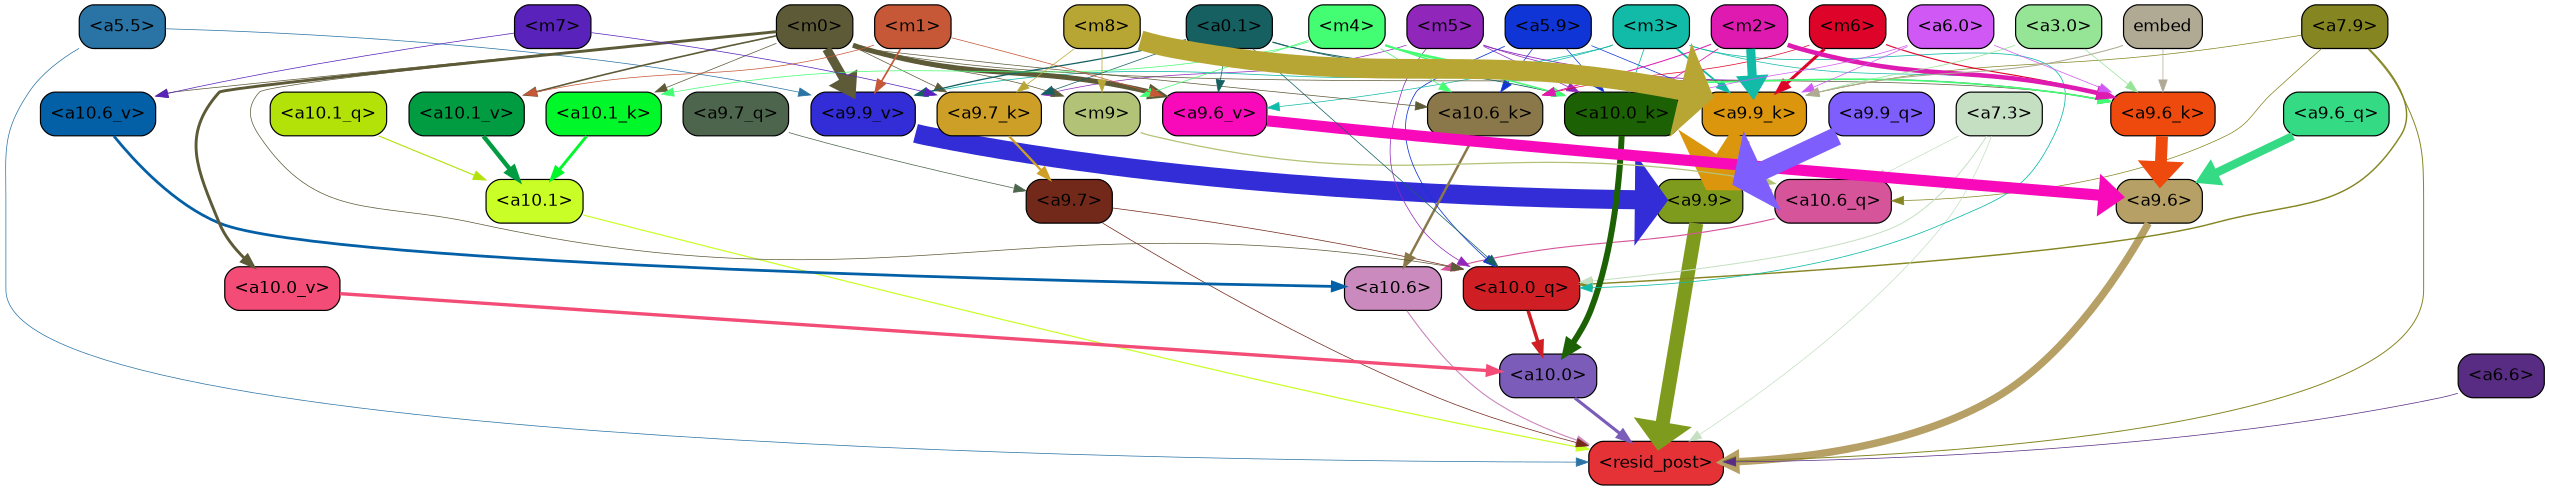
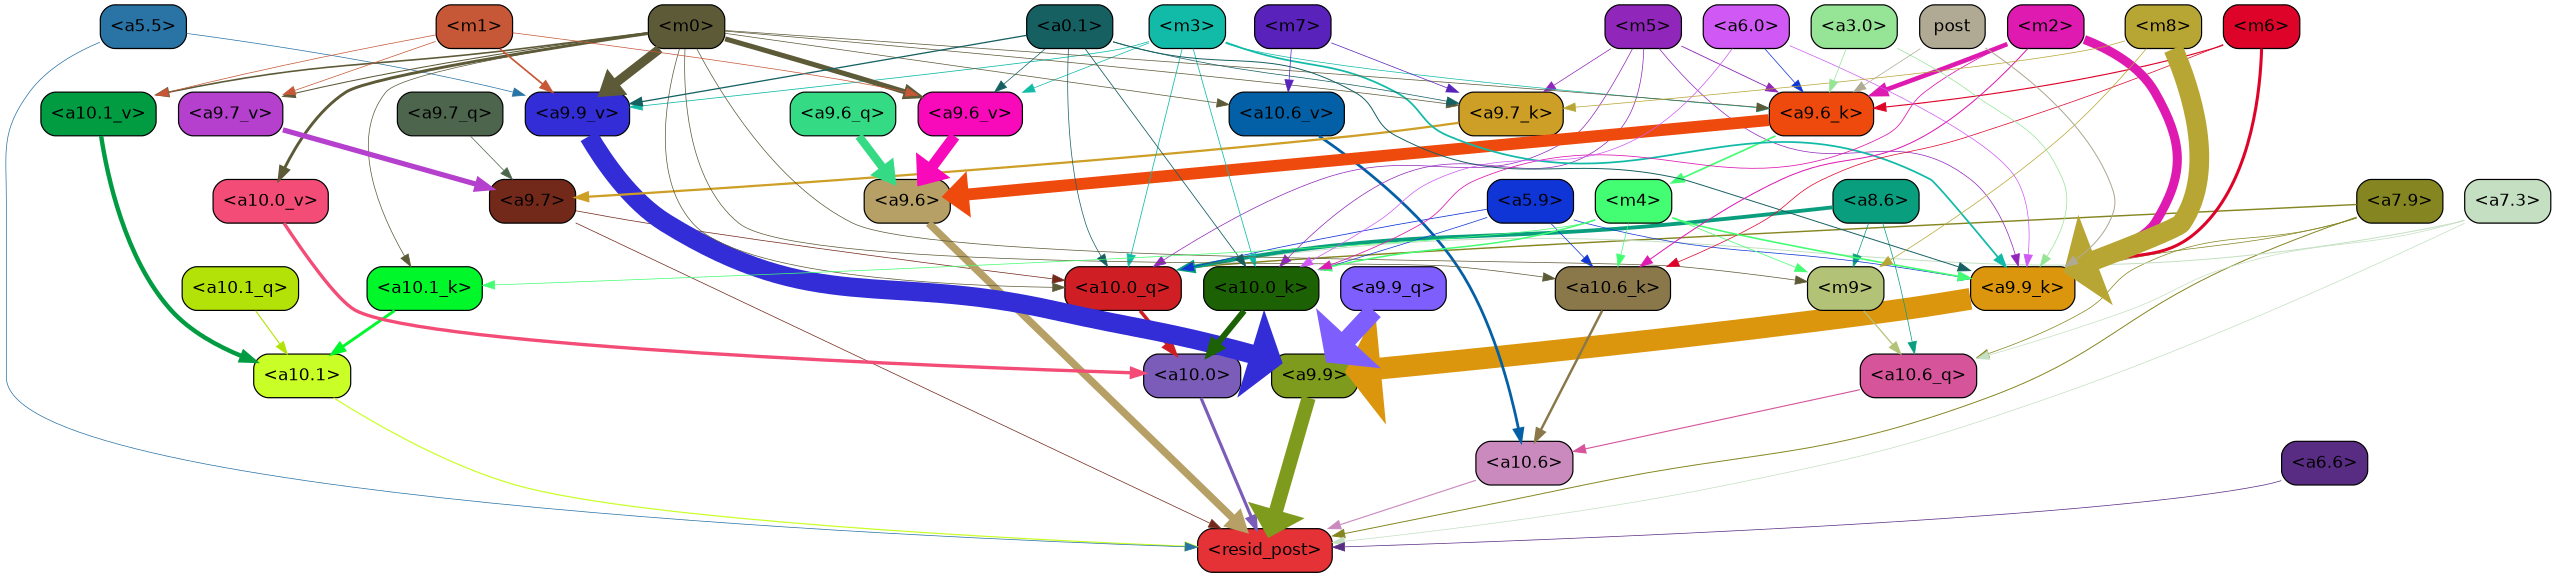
(2163, 27) -> (1952, 27)
(1752, 68) -> (2177, 153)
(2063, 73) -> (1780, 66)
(1741, 81) -> (1729, 157)
none -> (231, 114)
none -> (1876, 201)
